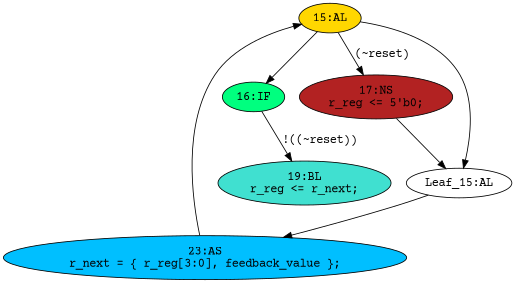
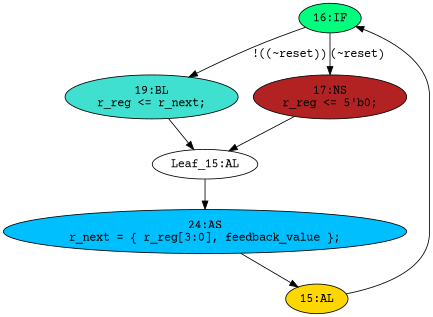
(349, 50) -> (330, 50)
(451, 63) -> (179, 131)
(205, 258) -> (205, 232)
